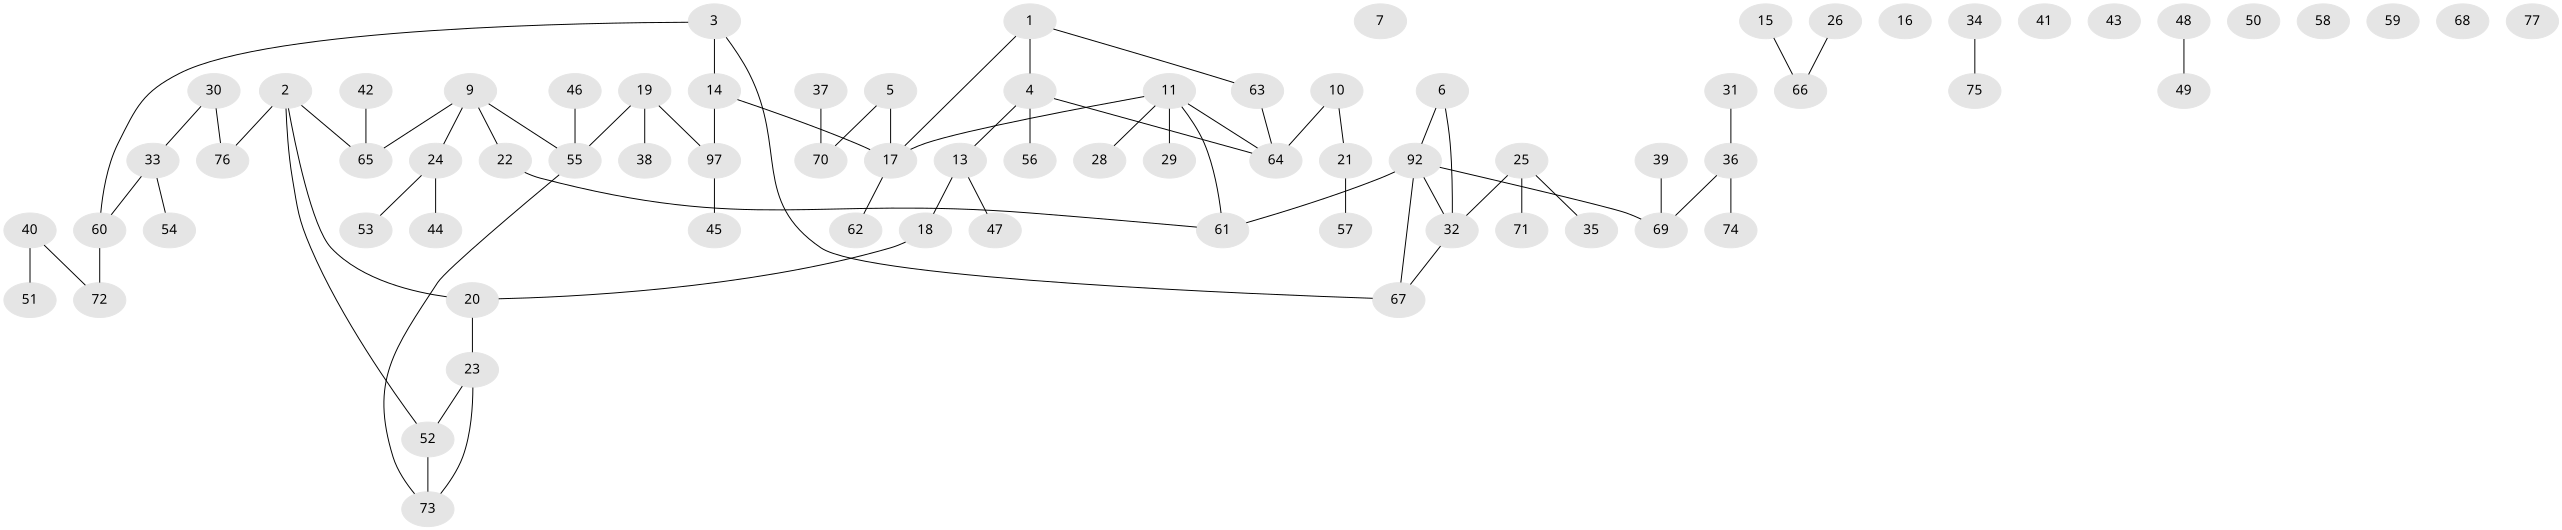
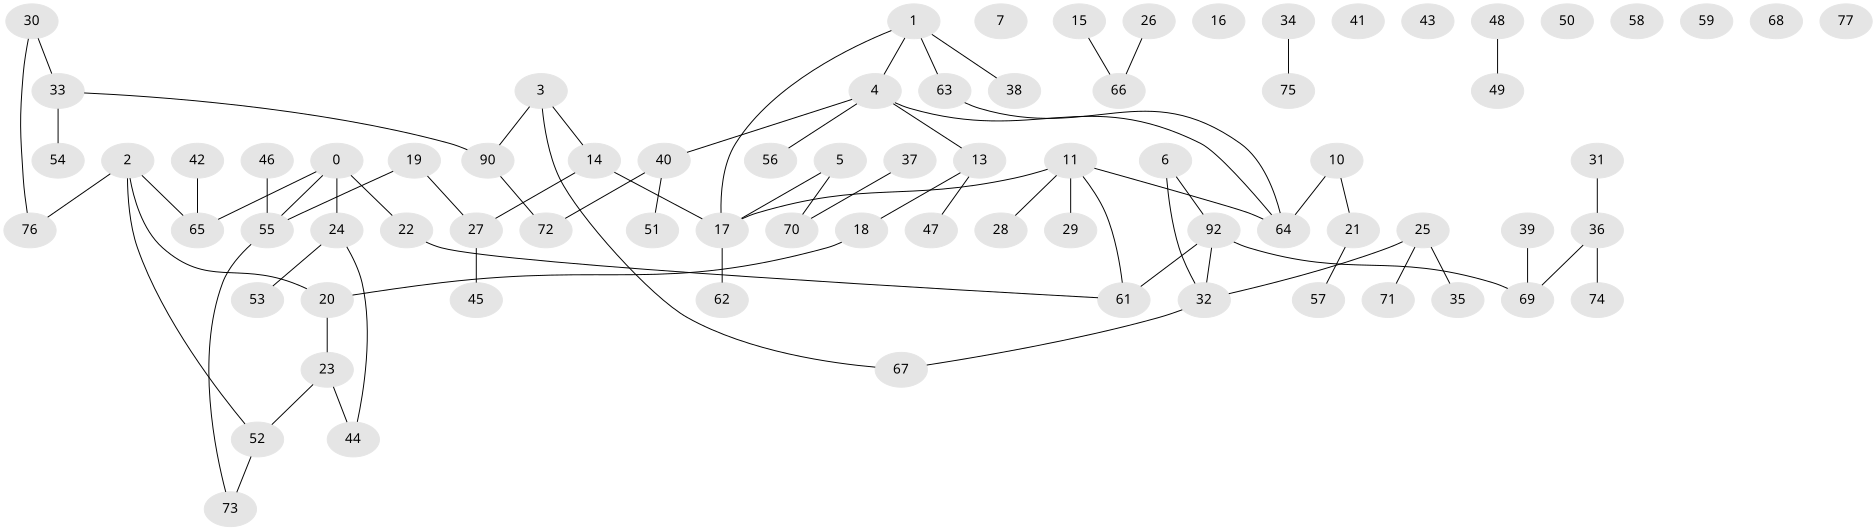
(470, 91) -> (337, 161)
(645, 126) -> (964, 56)
none -> (770, 126)
(714, 161) -> (476, 230)
(100, 230) -> (488, 161)
(1407, 230) -> none
(467, 444) -> (340, 404)
